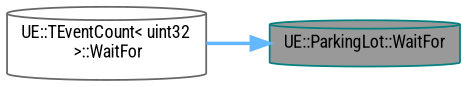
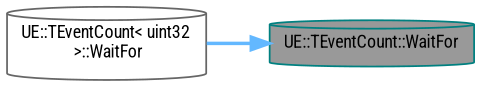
(365, 43) -> (372, 43)
